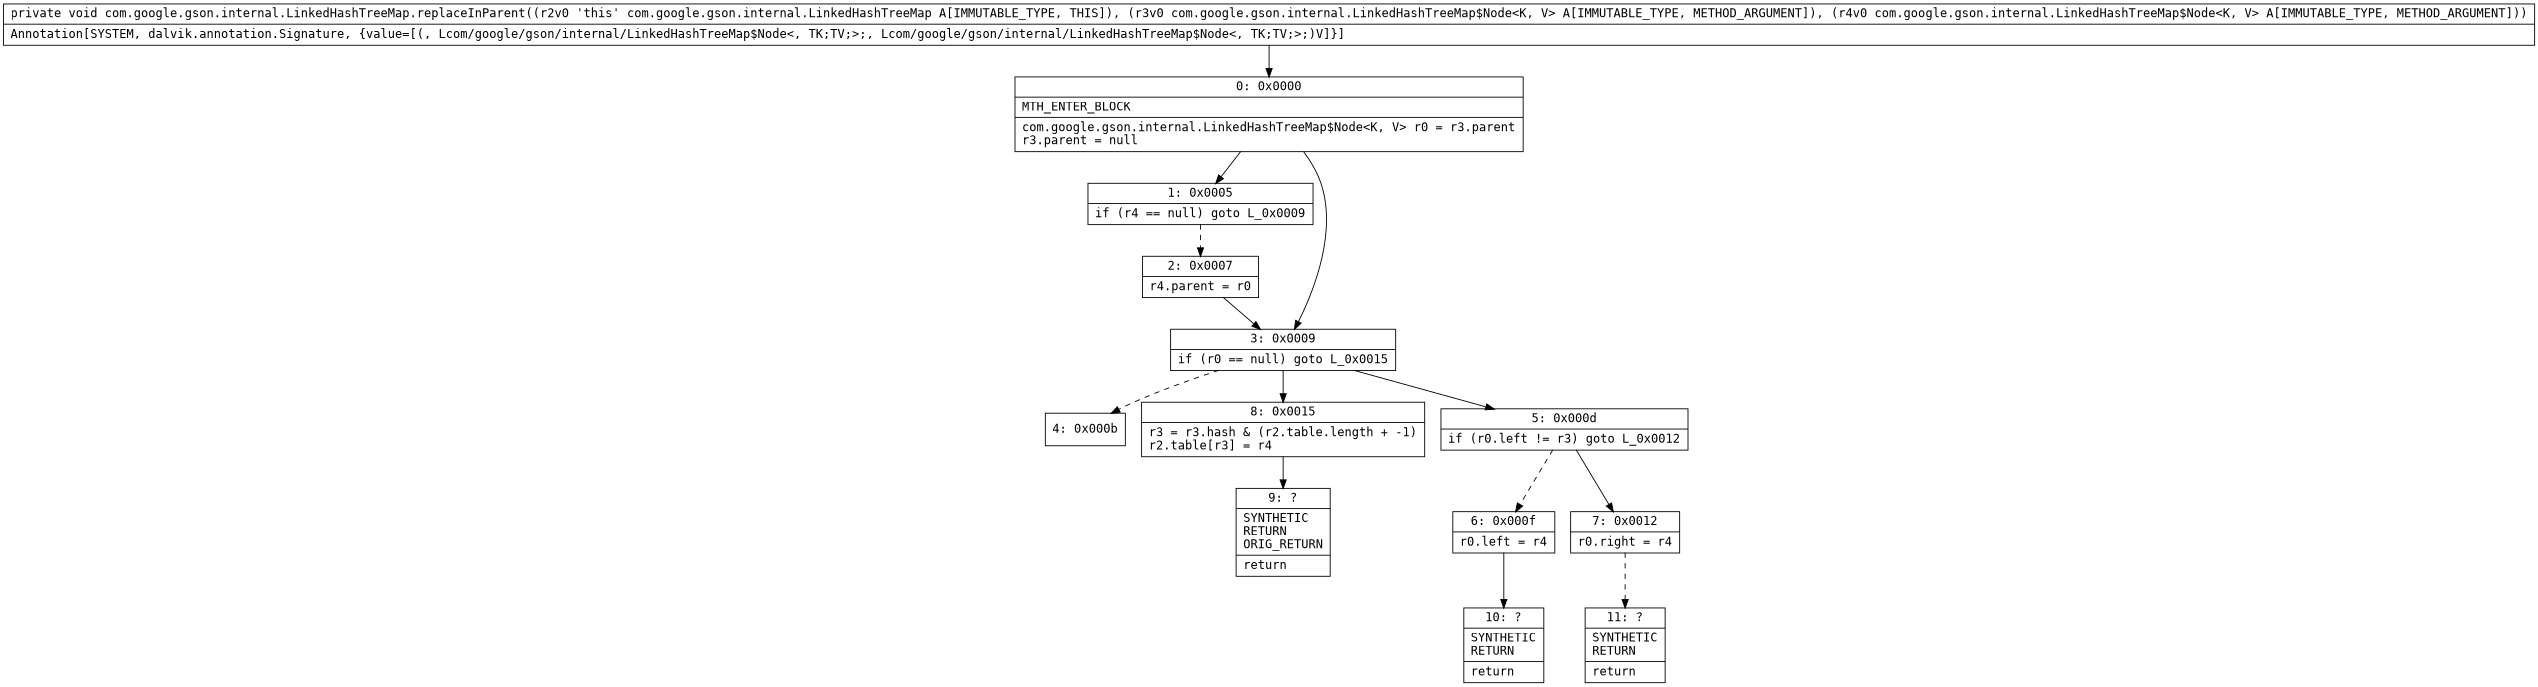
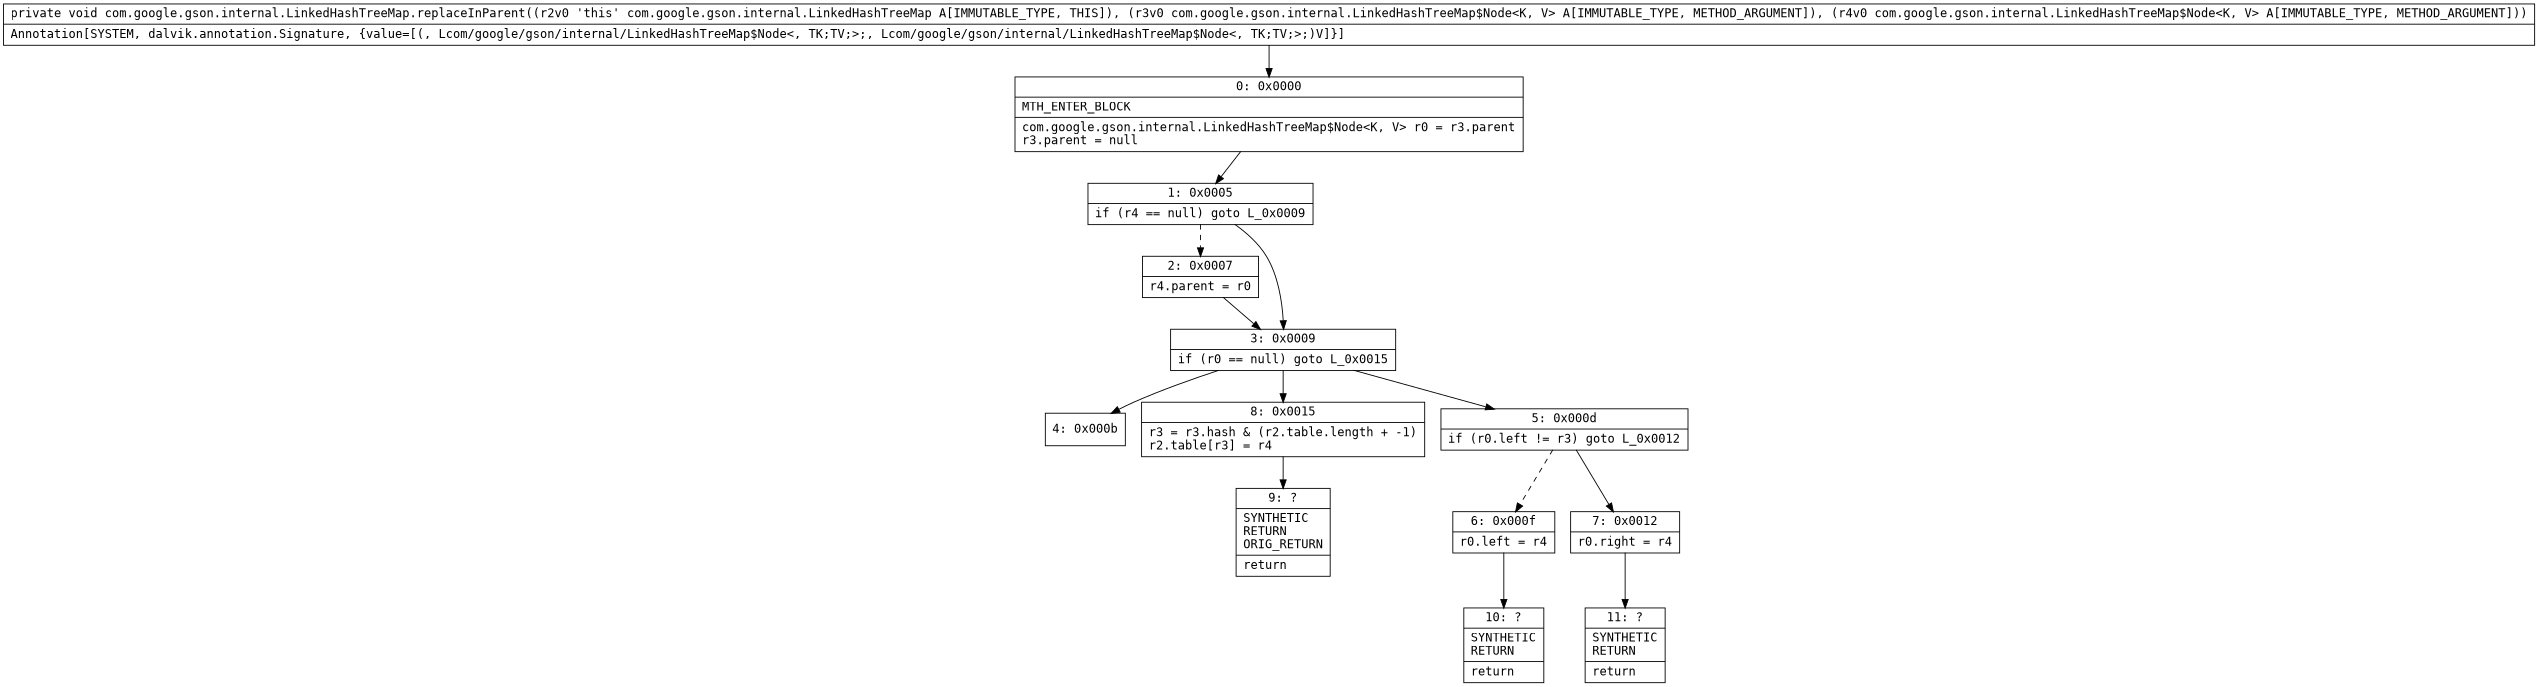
(1325, 236) -> (1271, 266)
(1168, 388) -> (1168, 388)
(1625, 576) -> (1625, 576)
